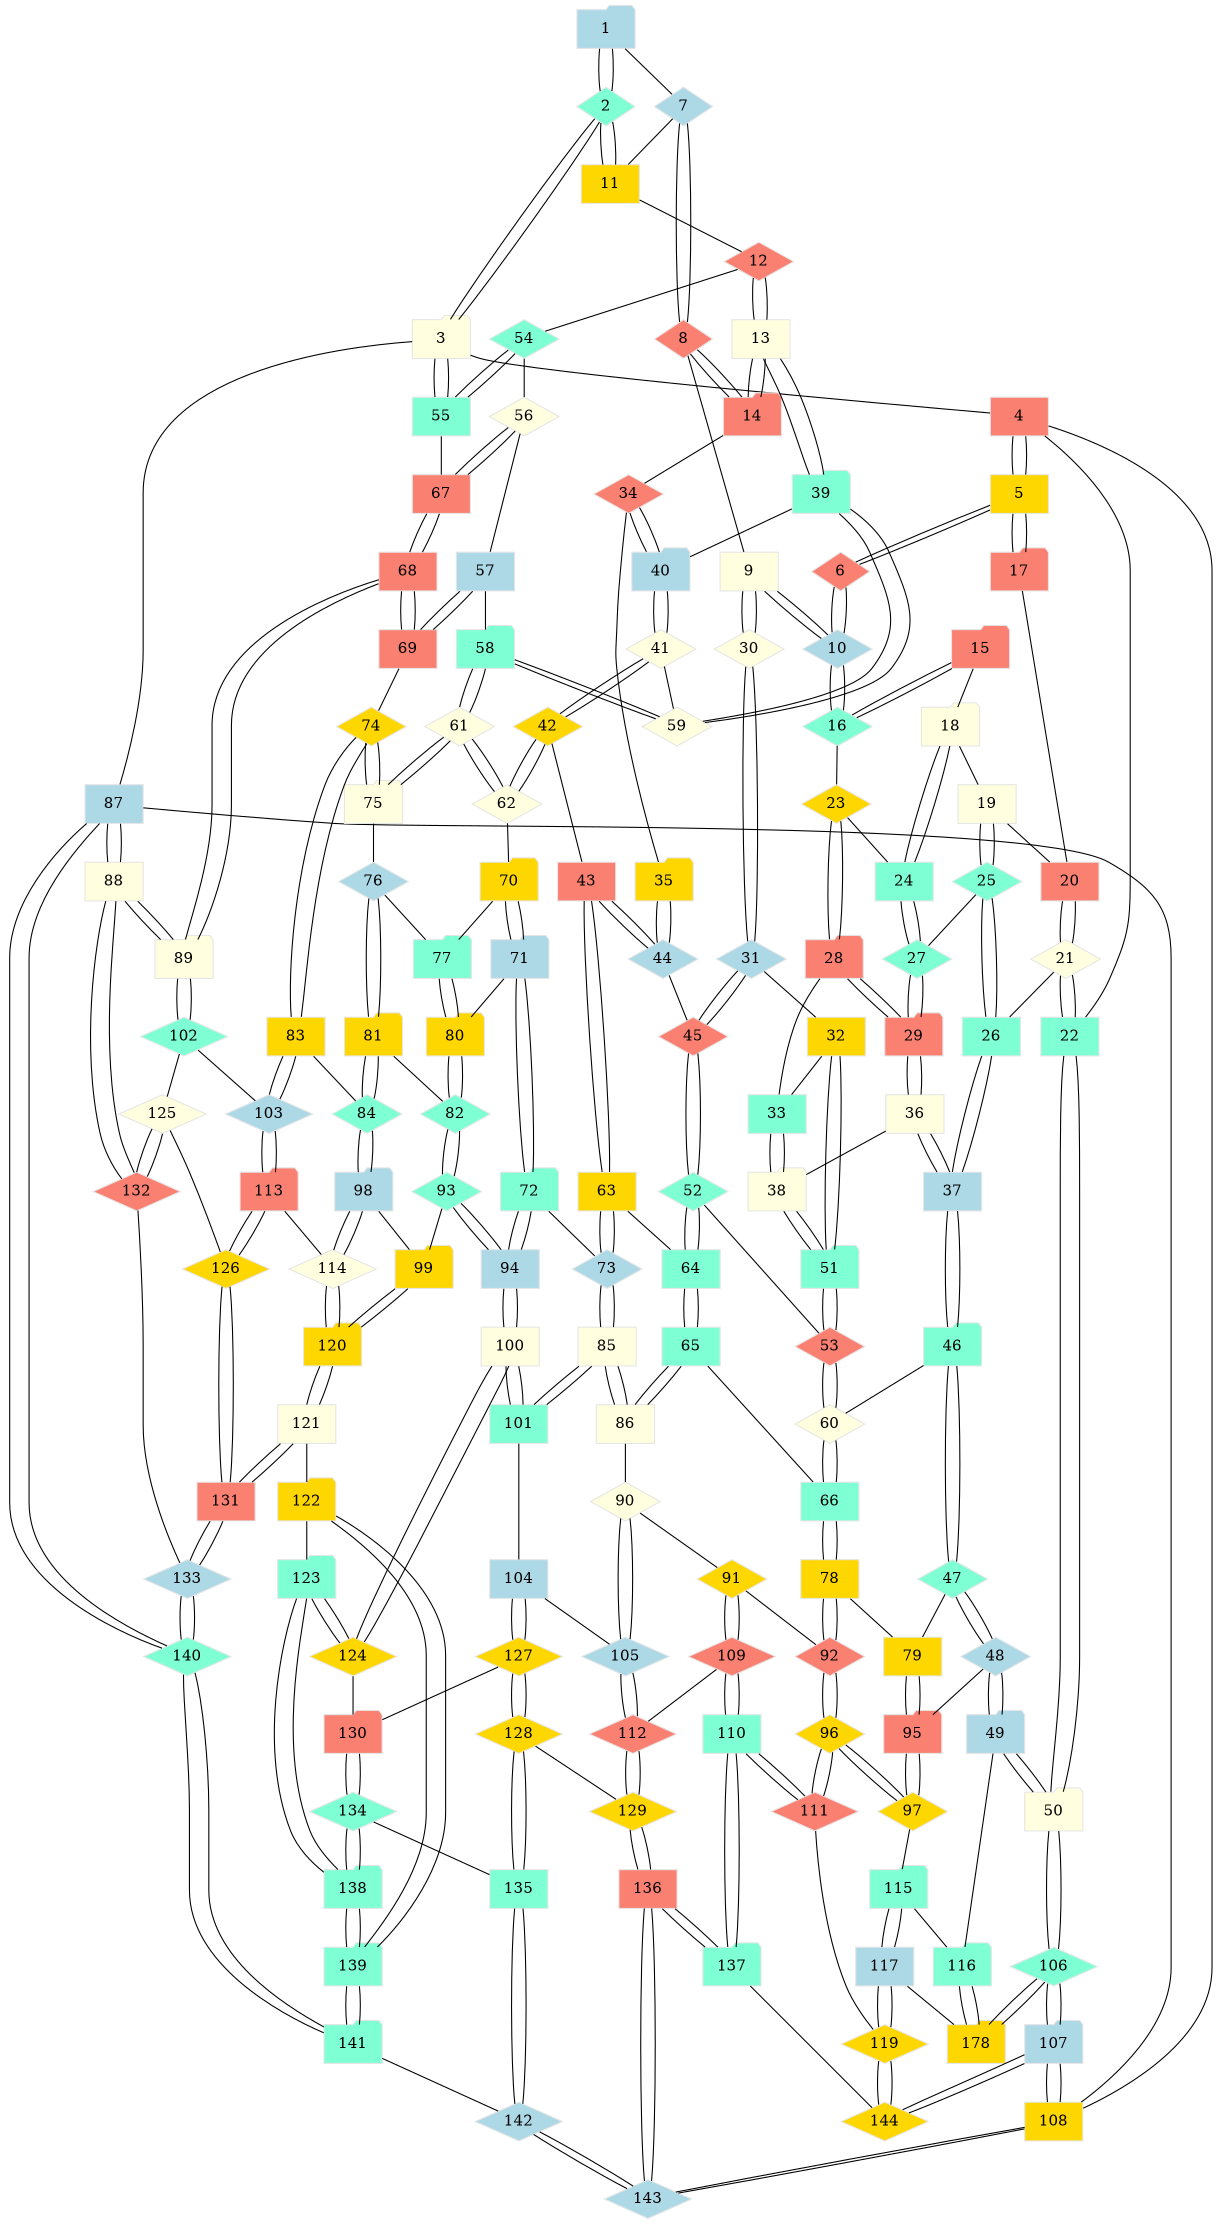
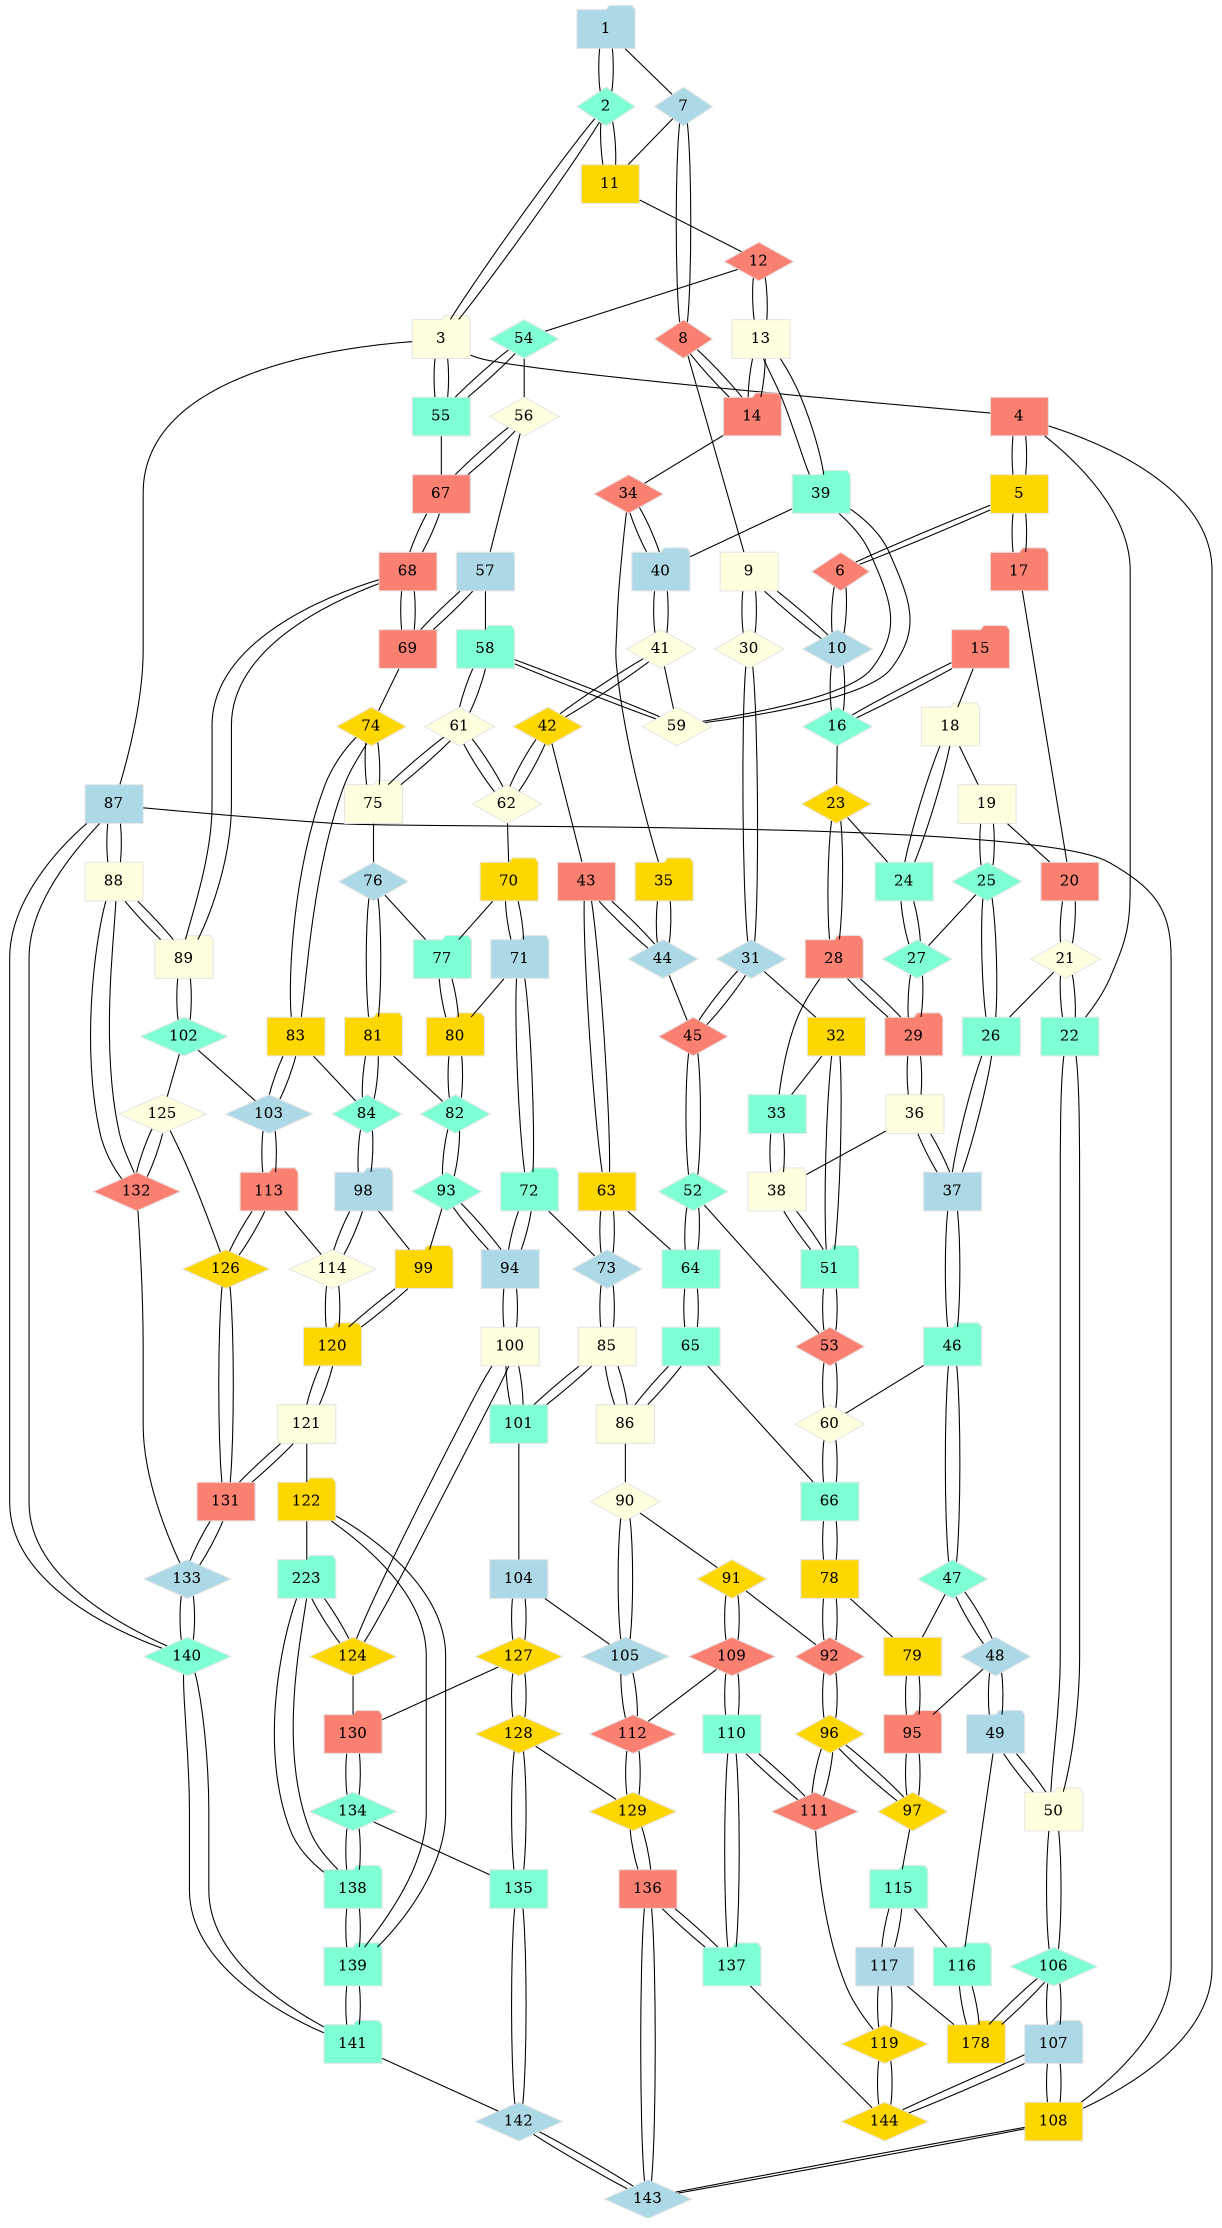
(307, 1579) -> (307, 1579)
